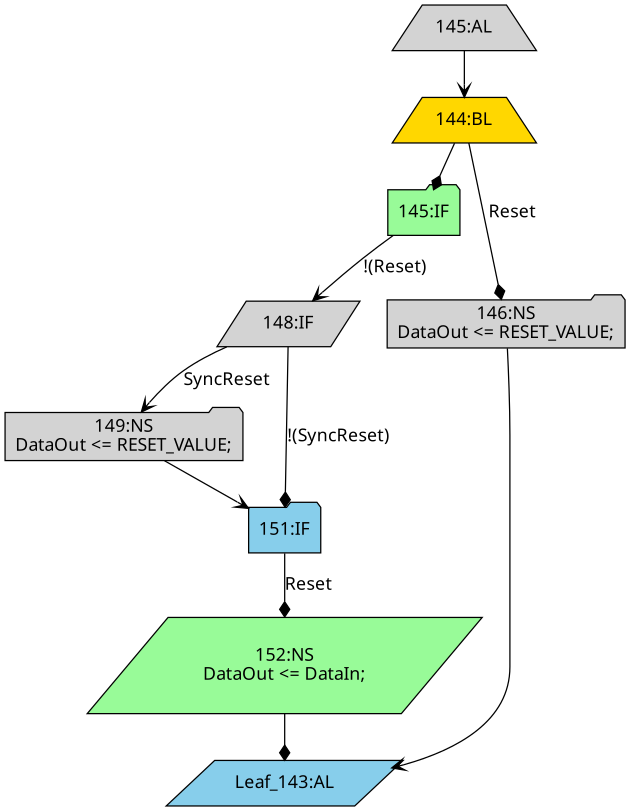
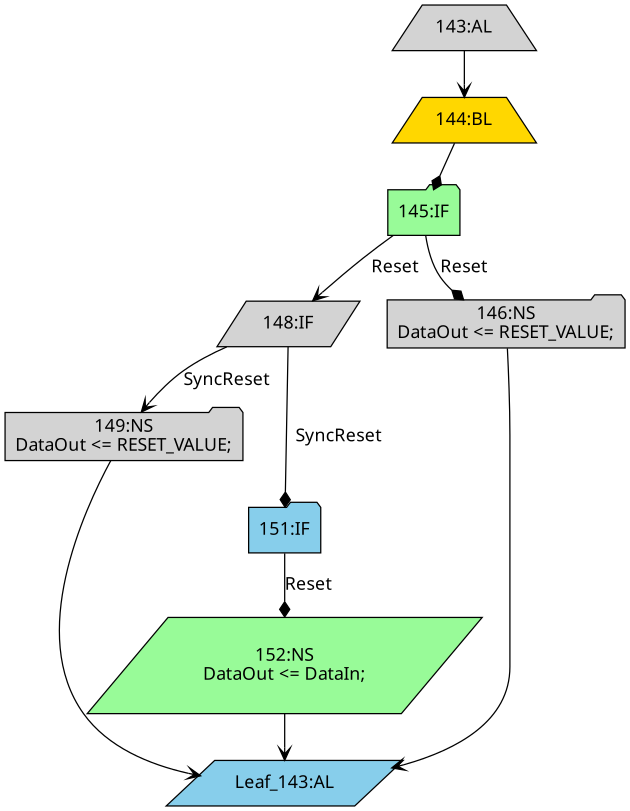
(464, 28) -> (464, 28)
(483, 214) -> (434, 265)
(395, 268) -> (395, 268)
(339, 437) -> (339, 437)
(201, 481) -> (60, 646)
(285, 731) -> (285, 731)
